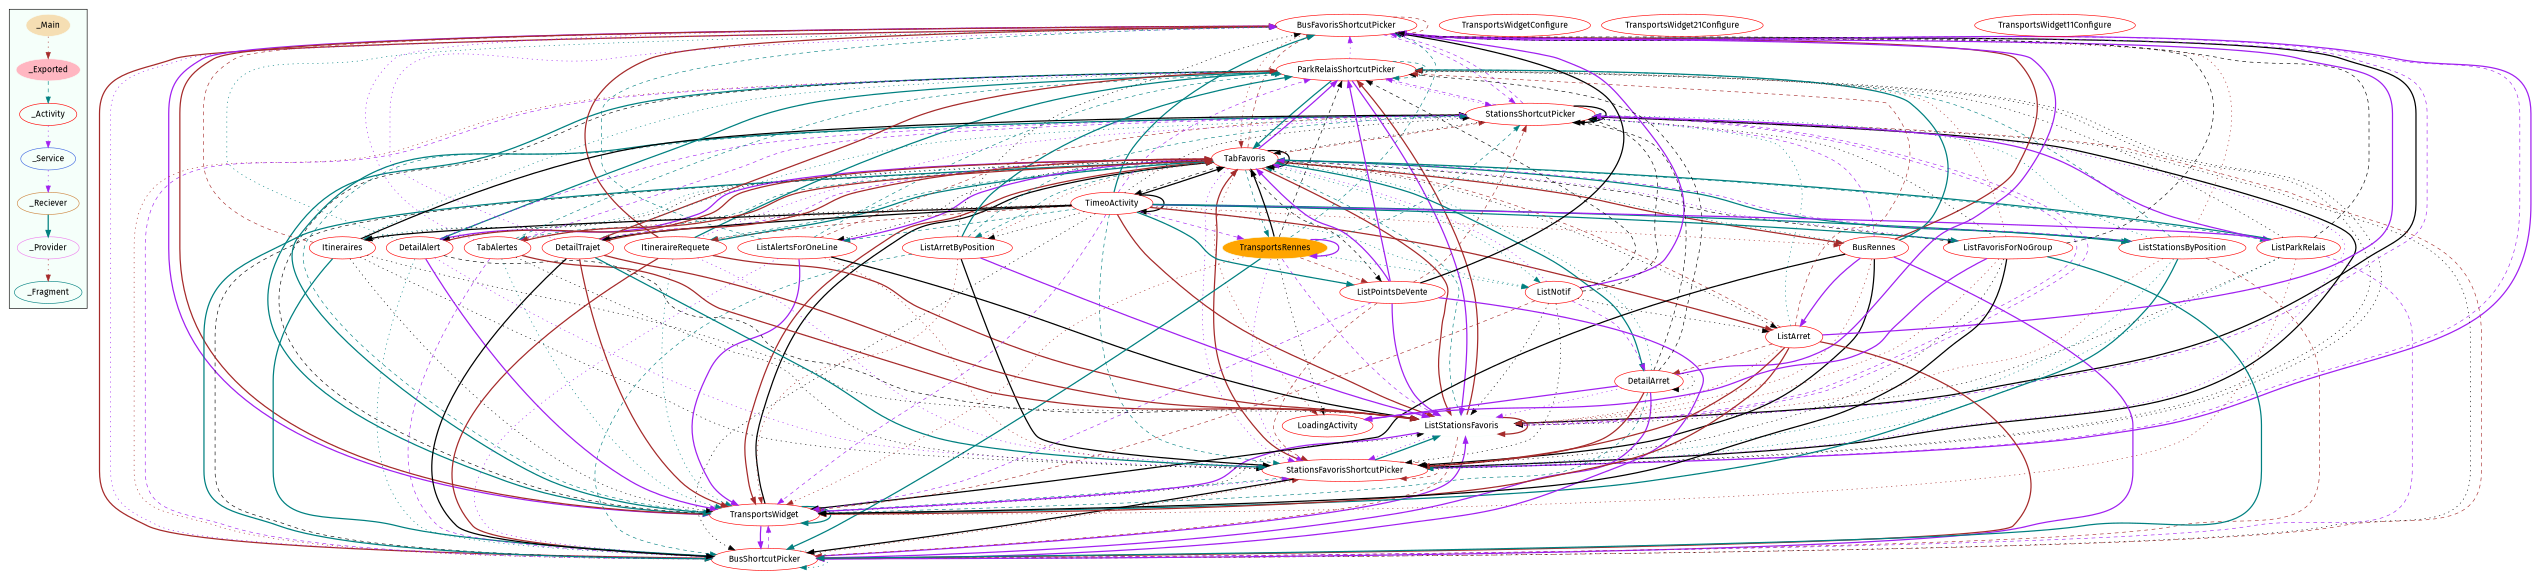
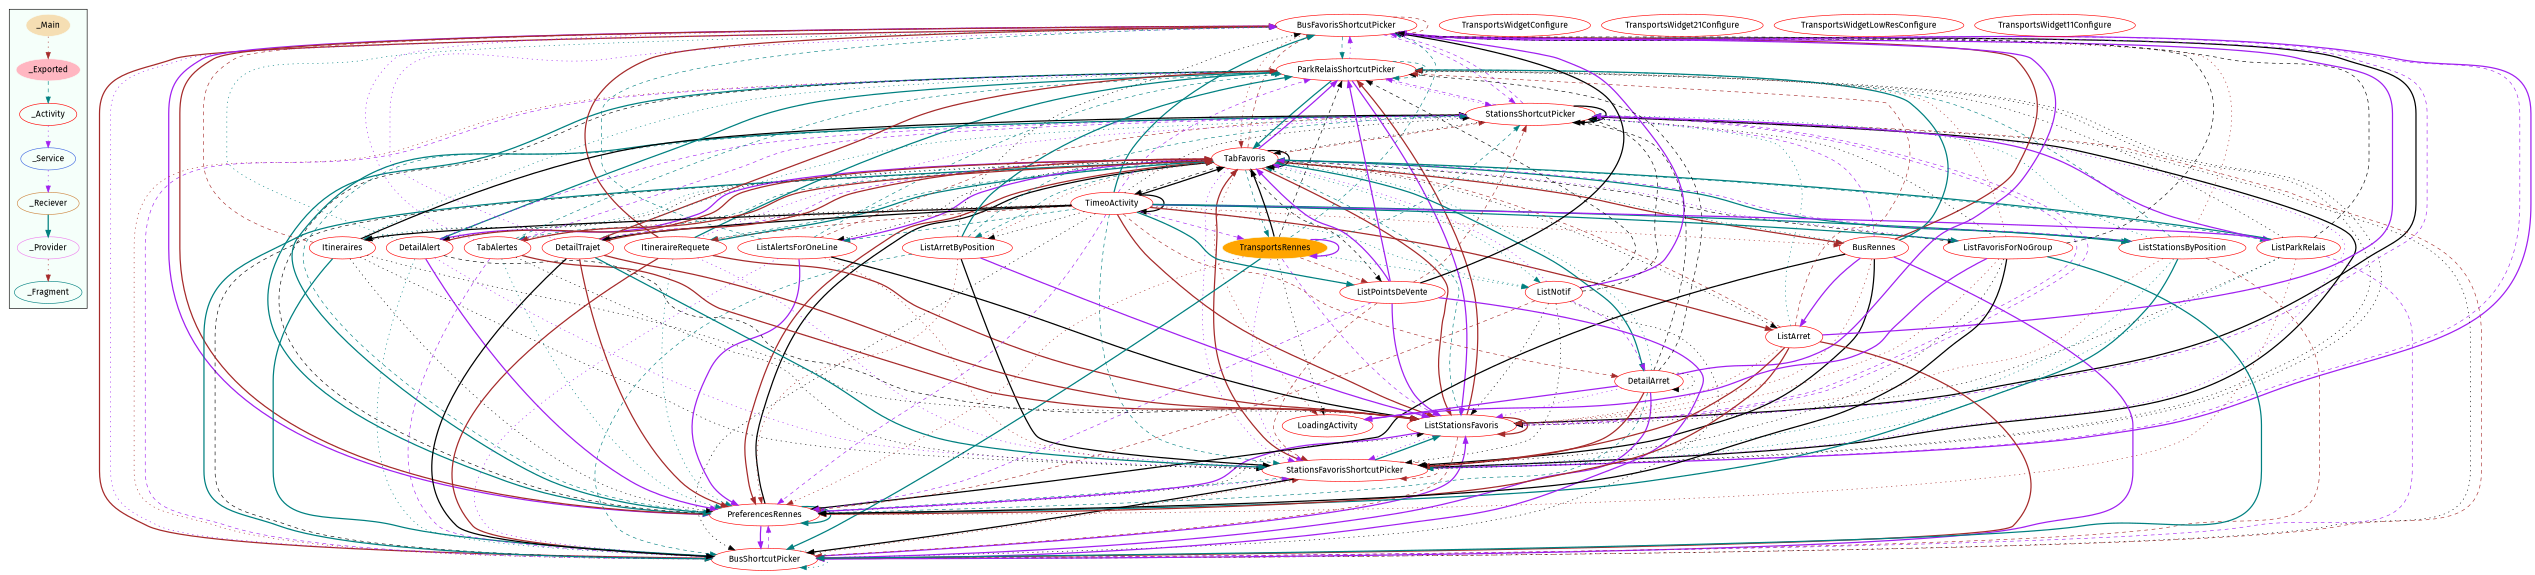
none -> (1869, 25)
none -> (1342, 45)
(1665, 315) -> (1387, 534)
(1726, 358) -> (1371, 321)
(1462, 426) -> (1462, 426)
(765, 515) -> (765, 515)
